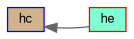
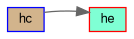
(73, 28) -> (60, 11)
